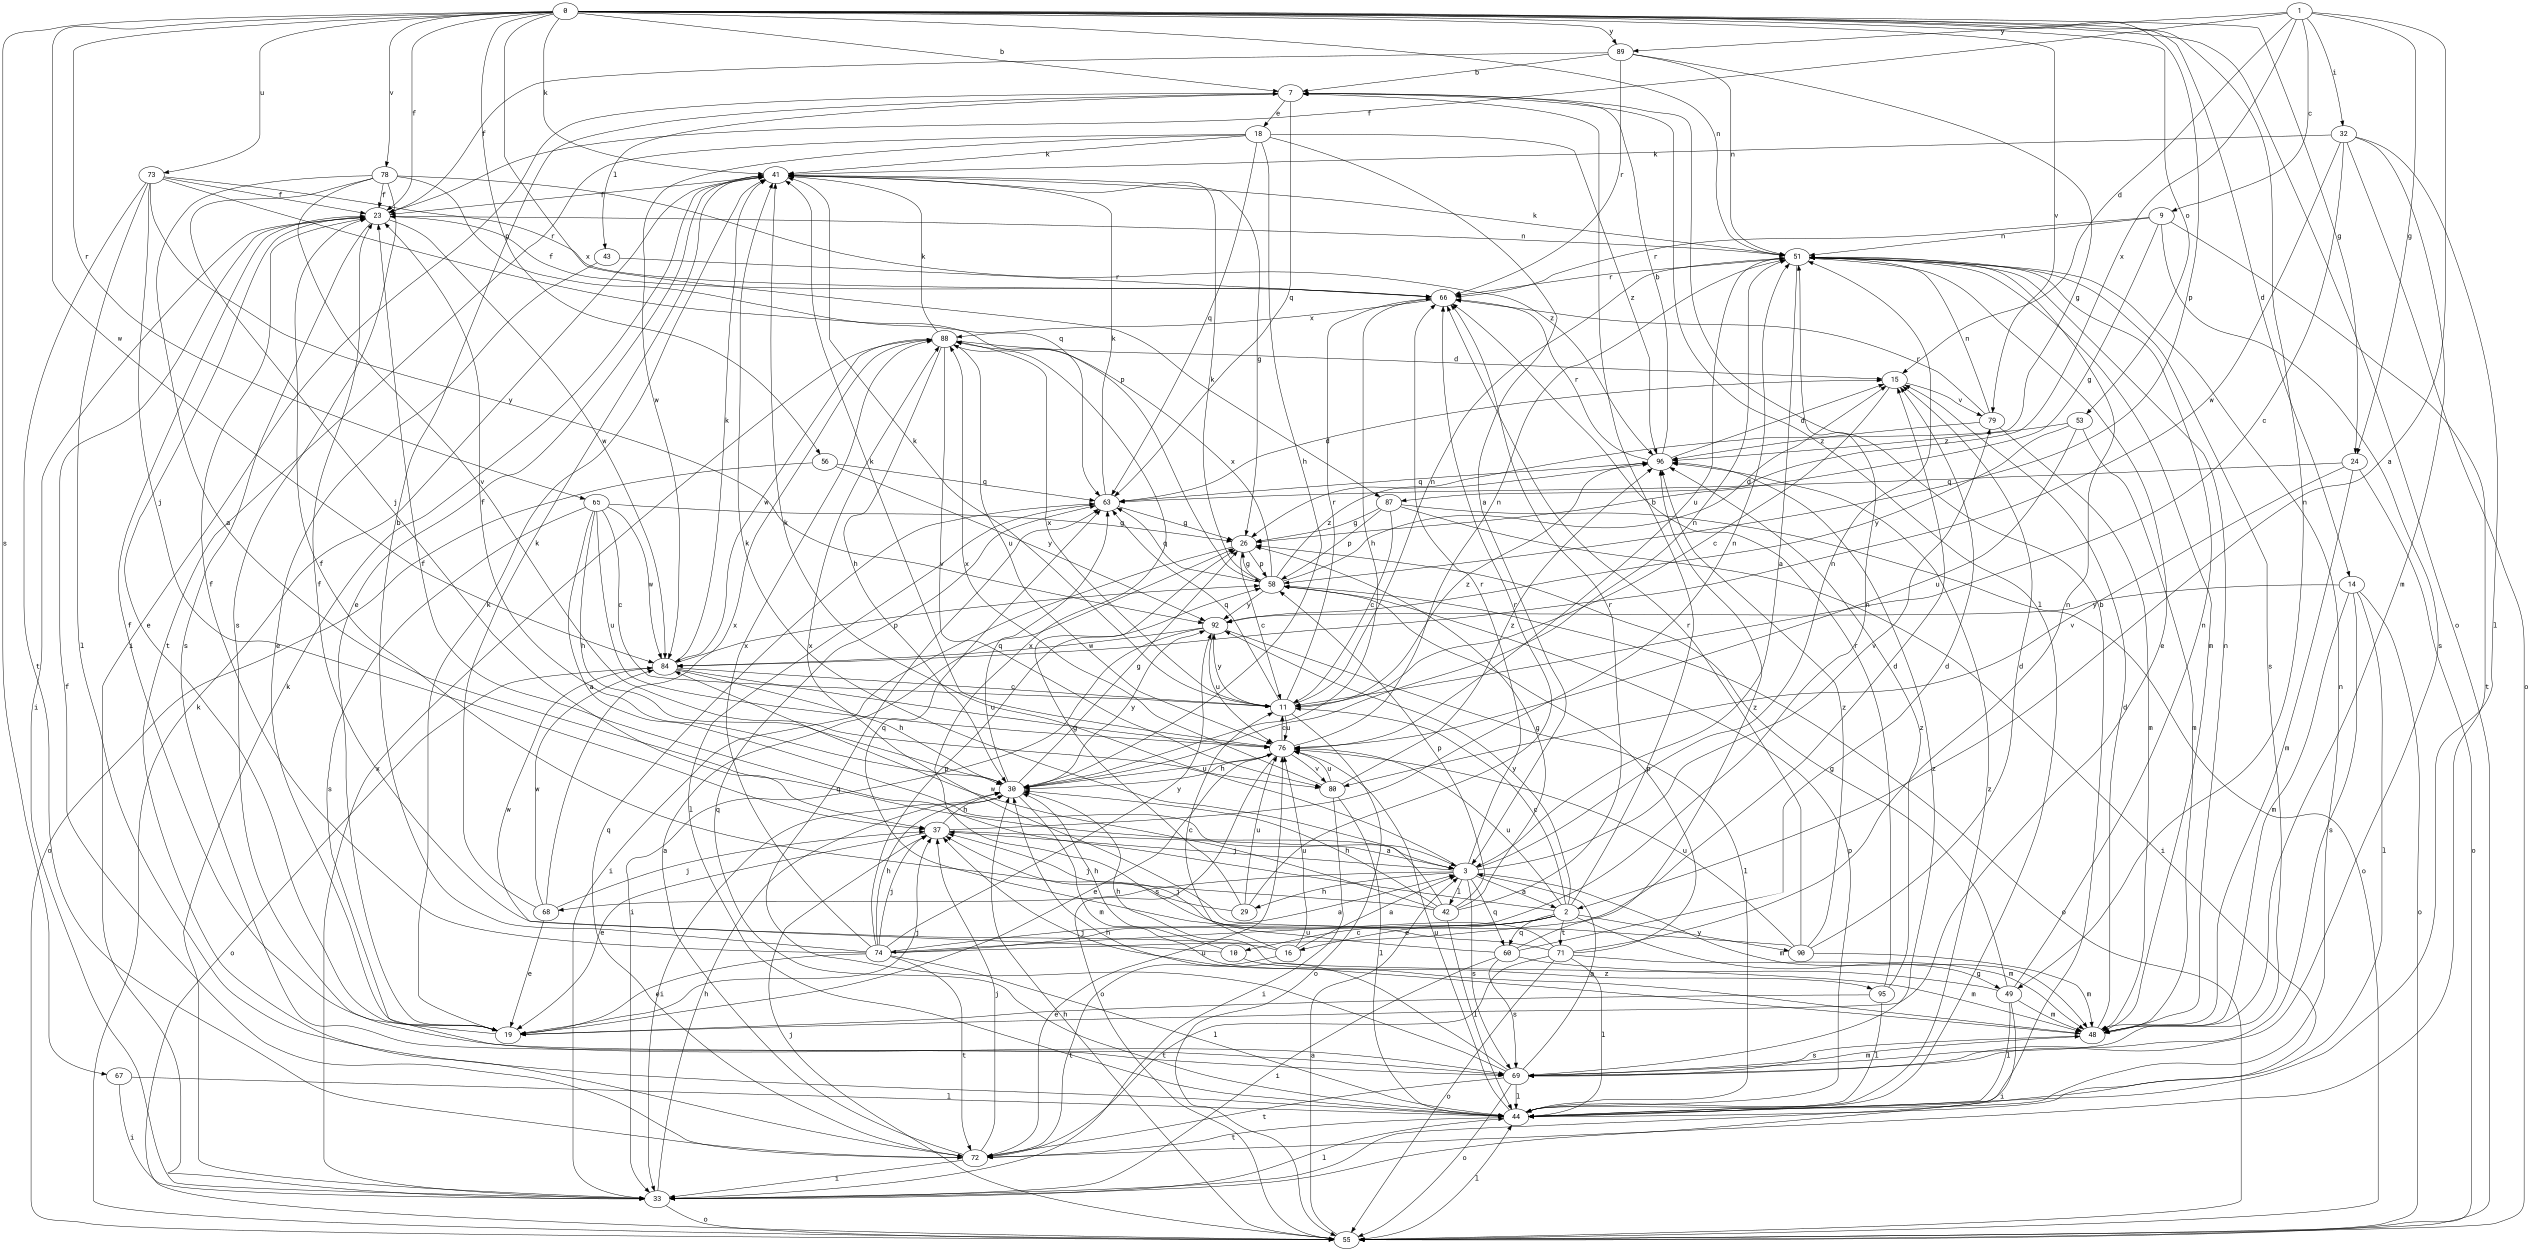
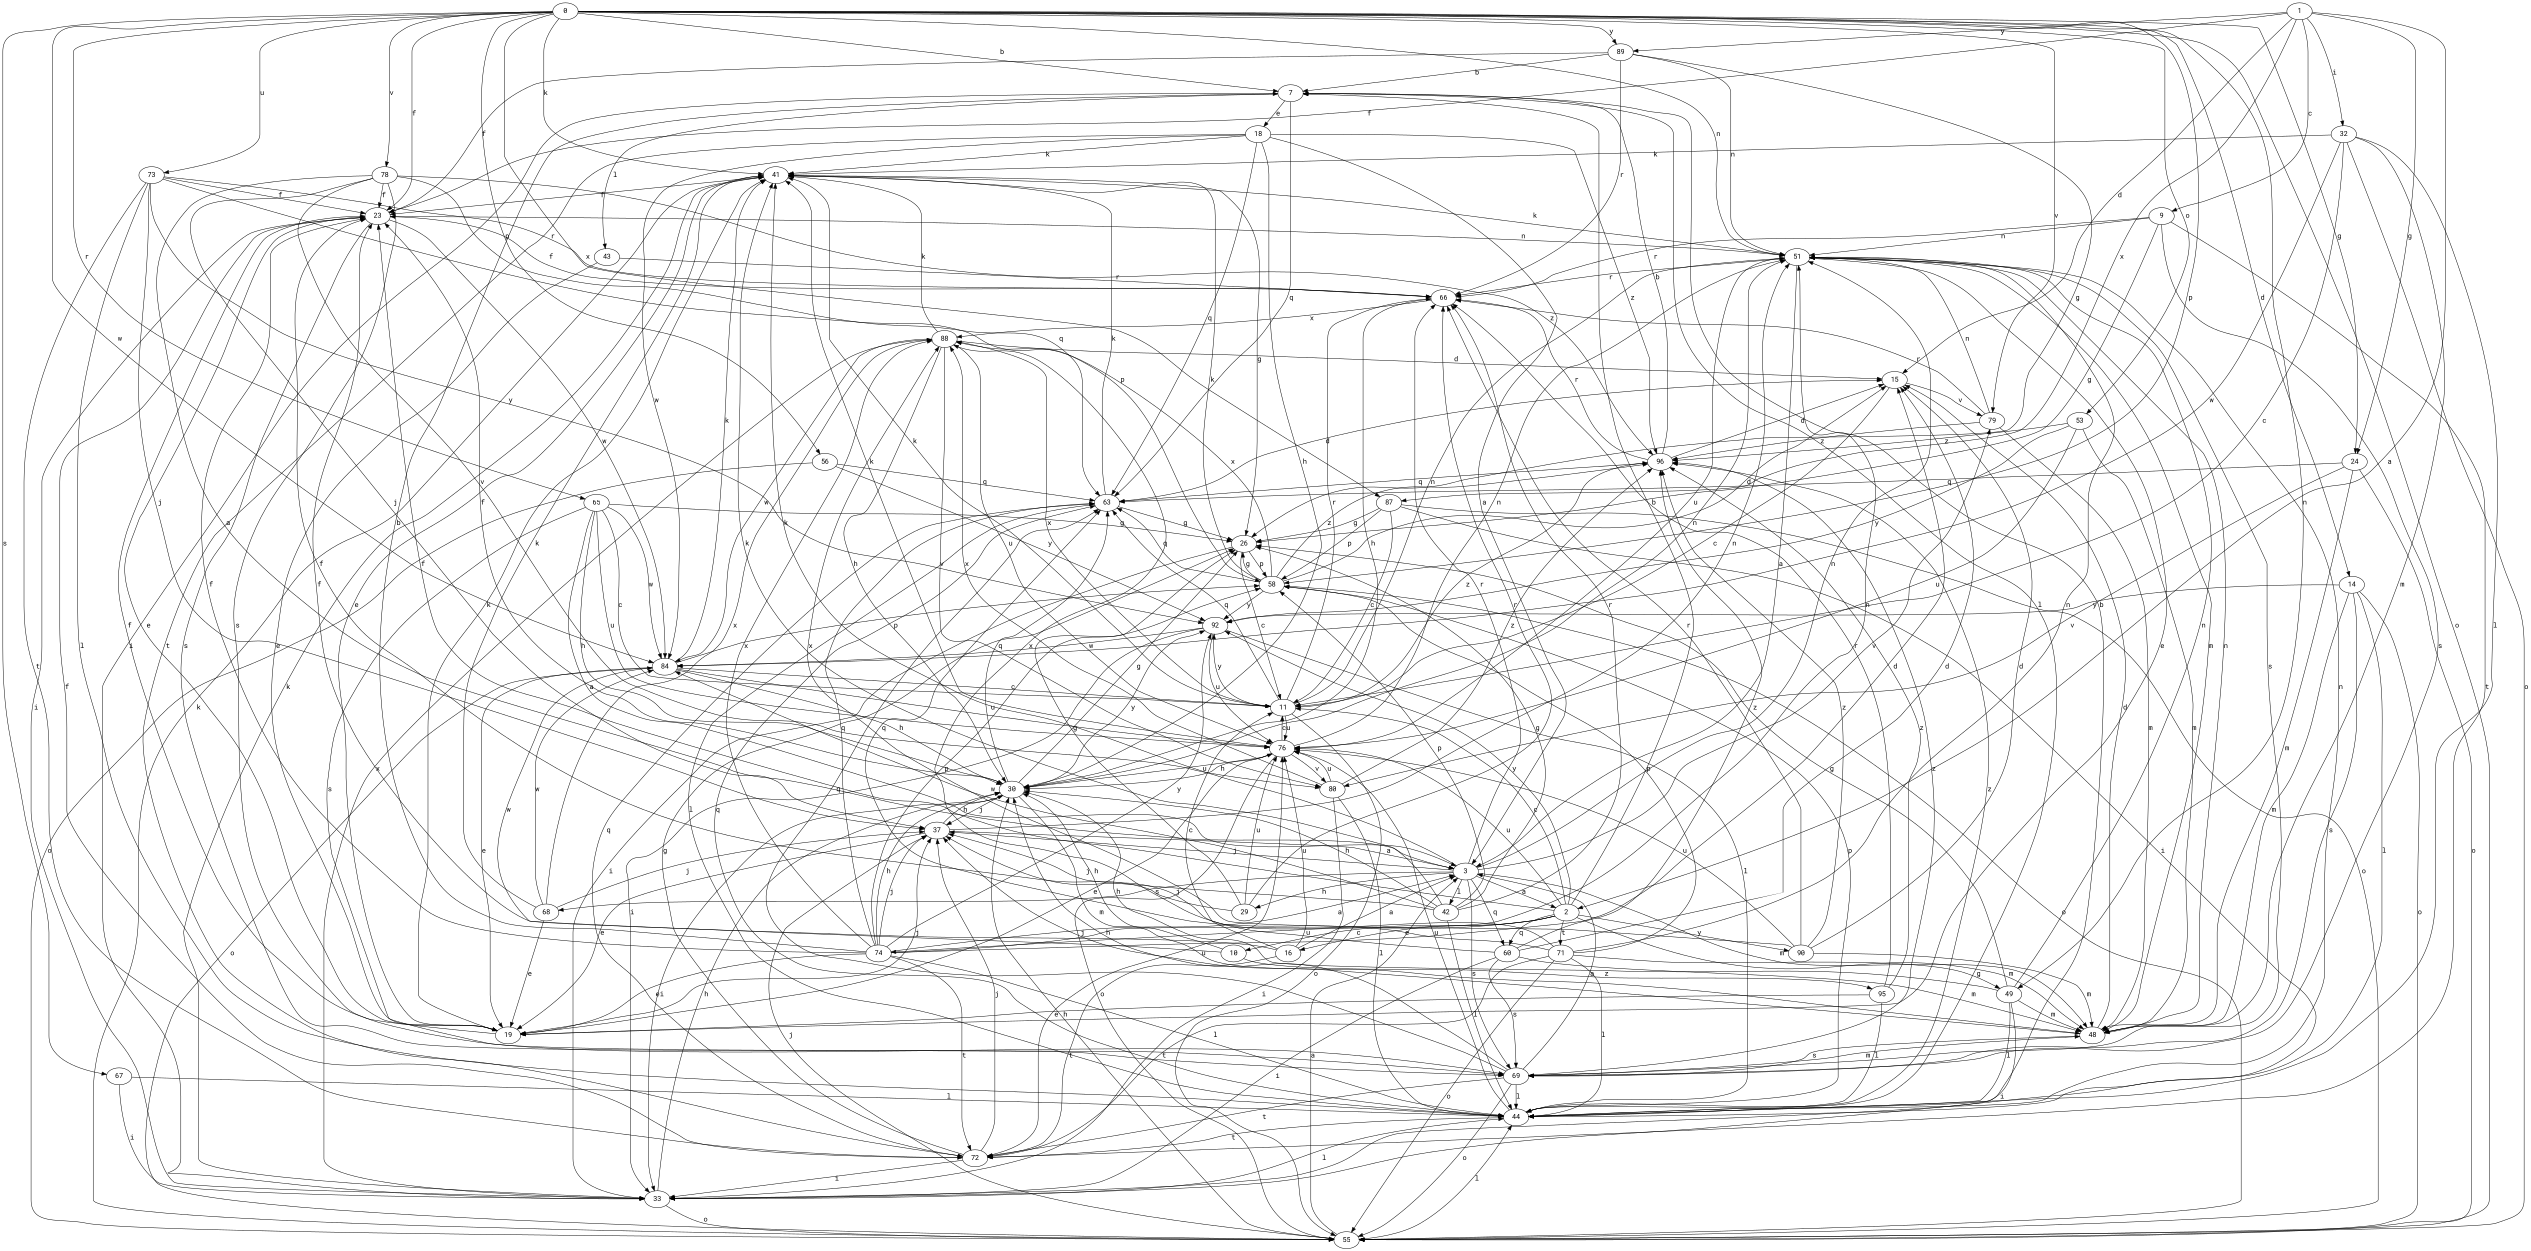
none -> (833, 643)
none -> (482, 779)
none -> (976, 809)
(665, 851) -> (665, 851)
